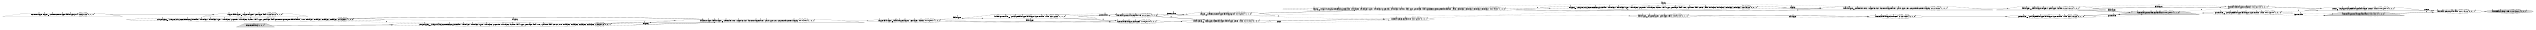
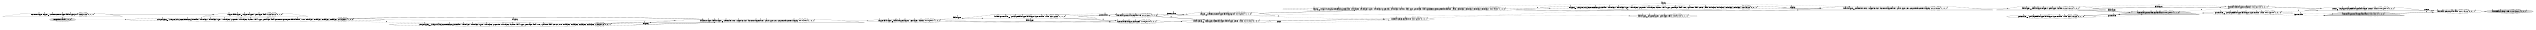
(1896, 17) -> none
none -> (63, 20)
(255, 25) -> none
